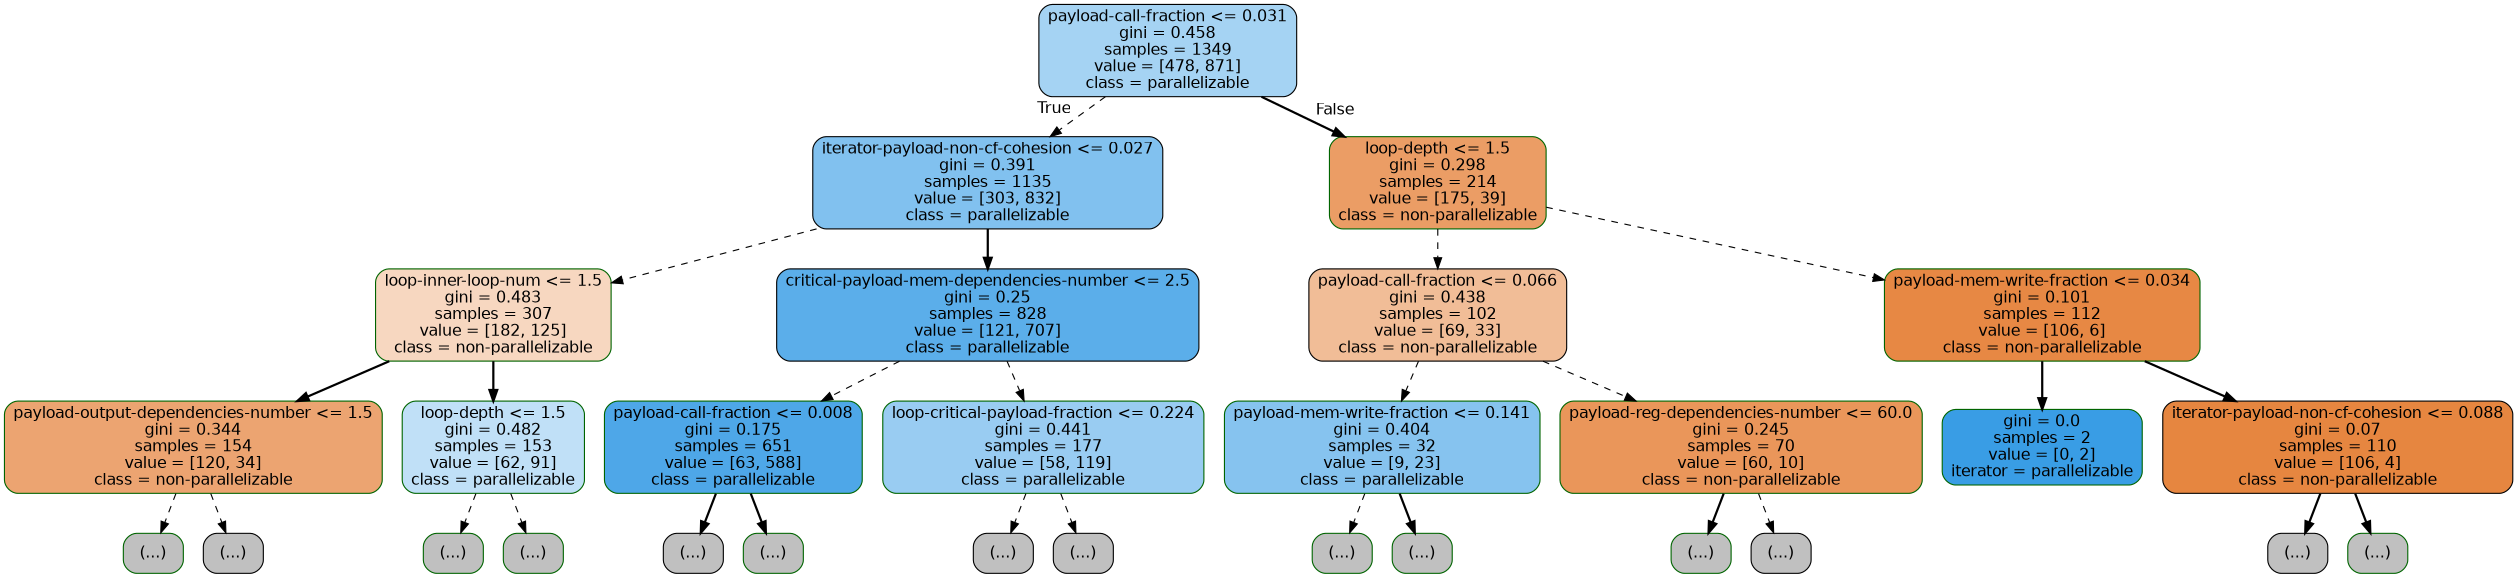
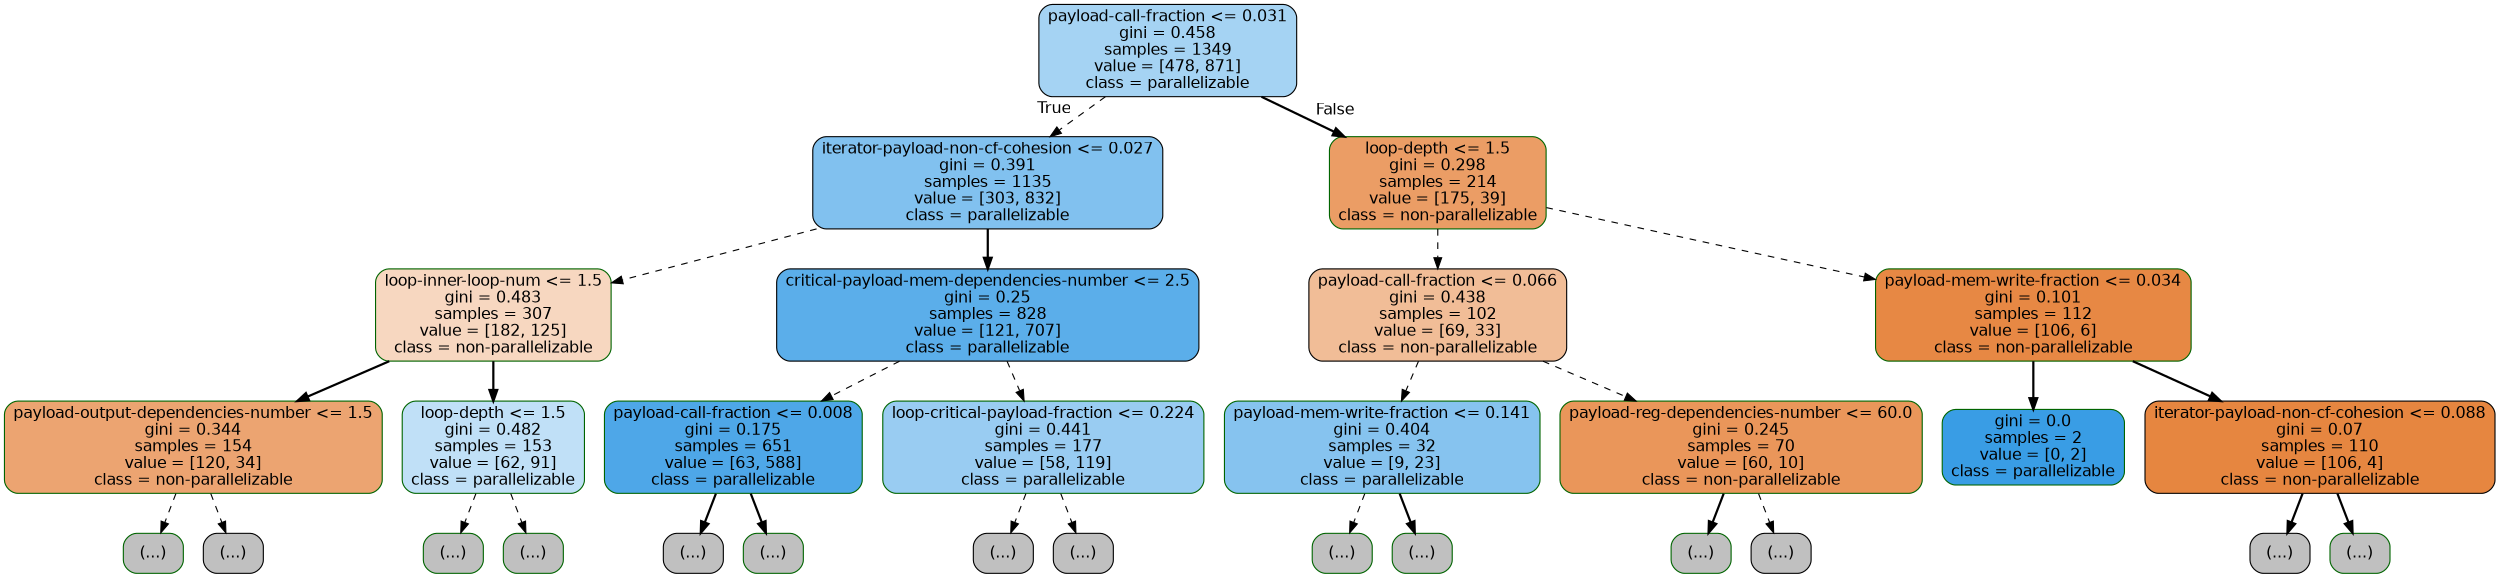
(2042, 447) -> (2033, 447)
